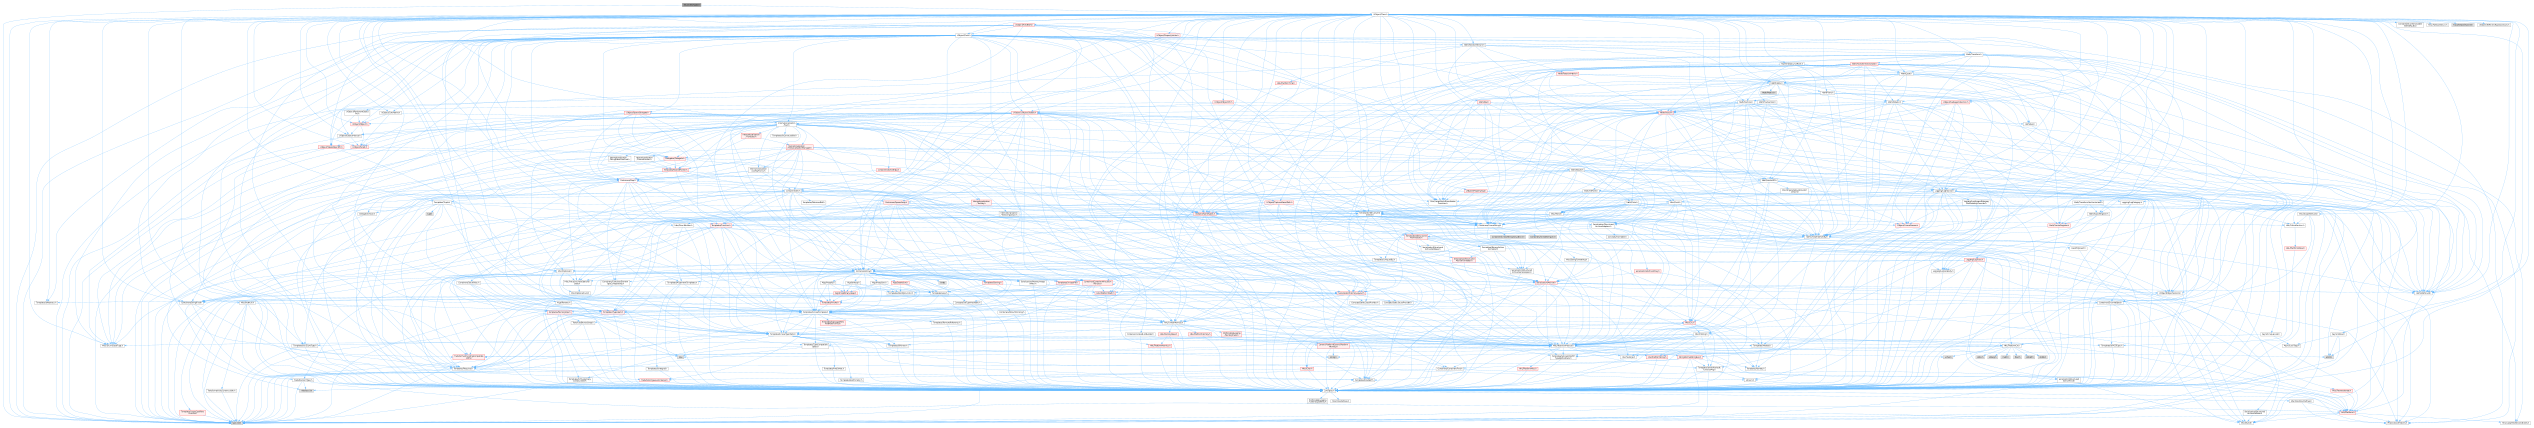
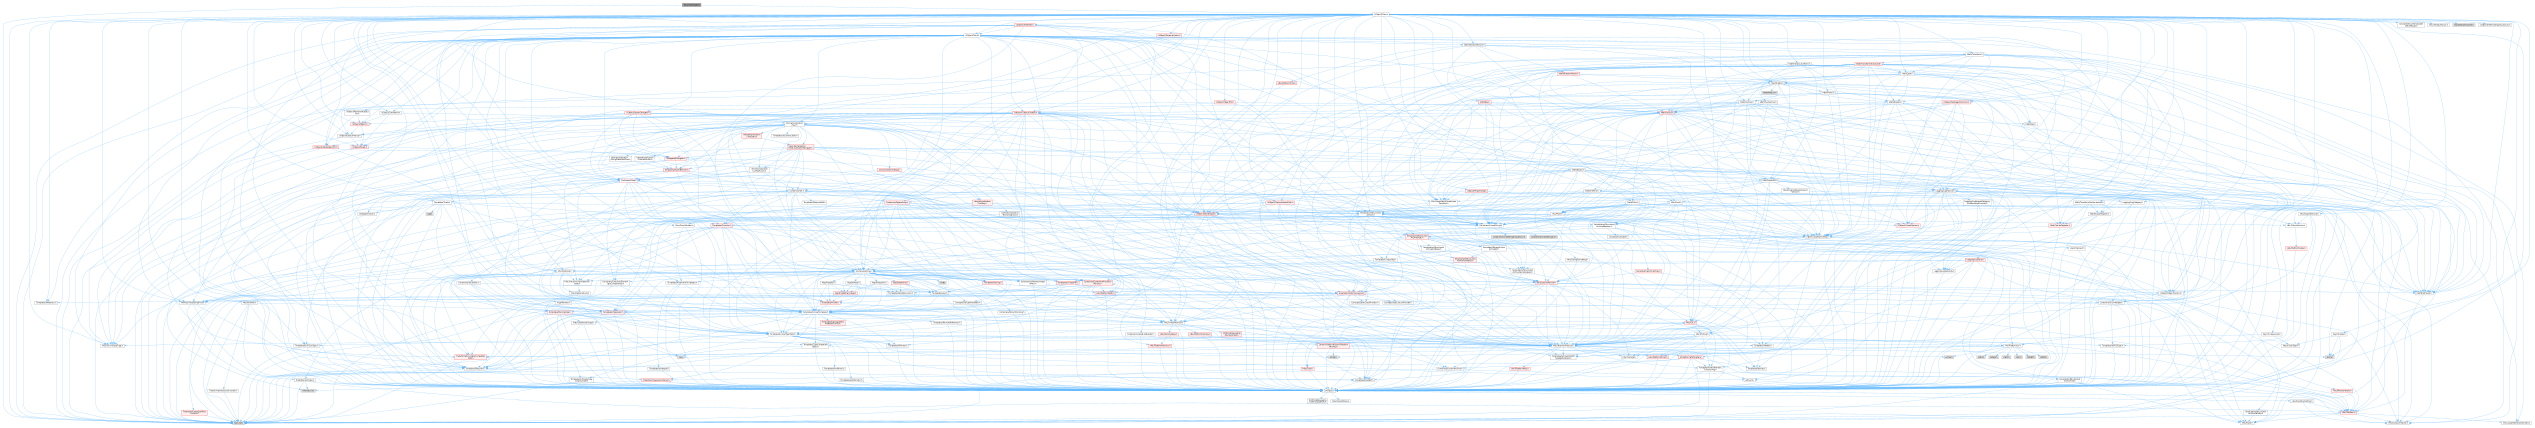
(191, 303) -> (193, 303)
